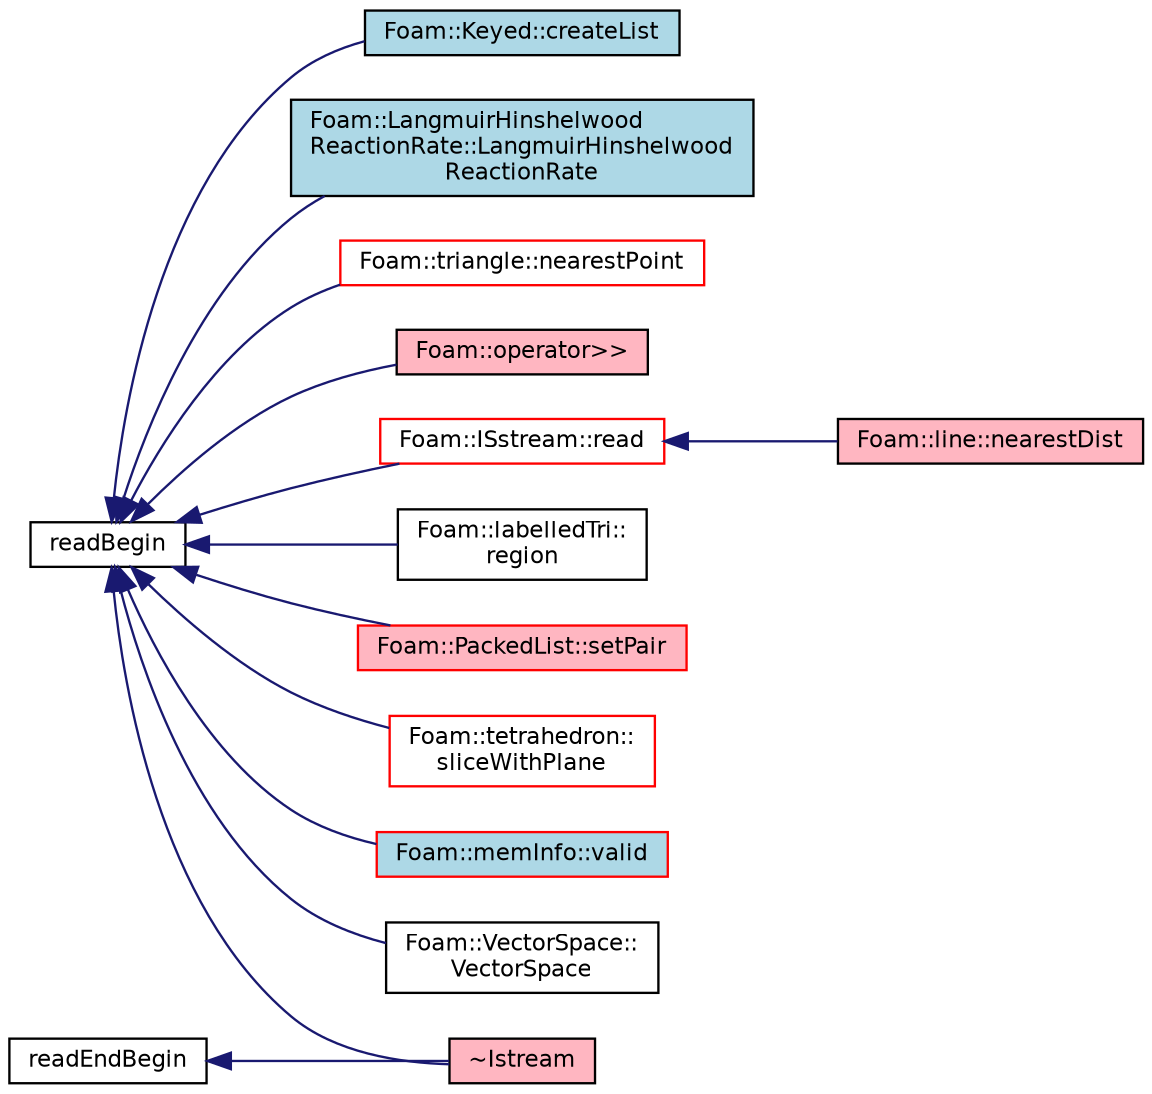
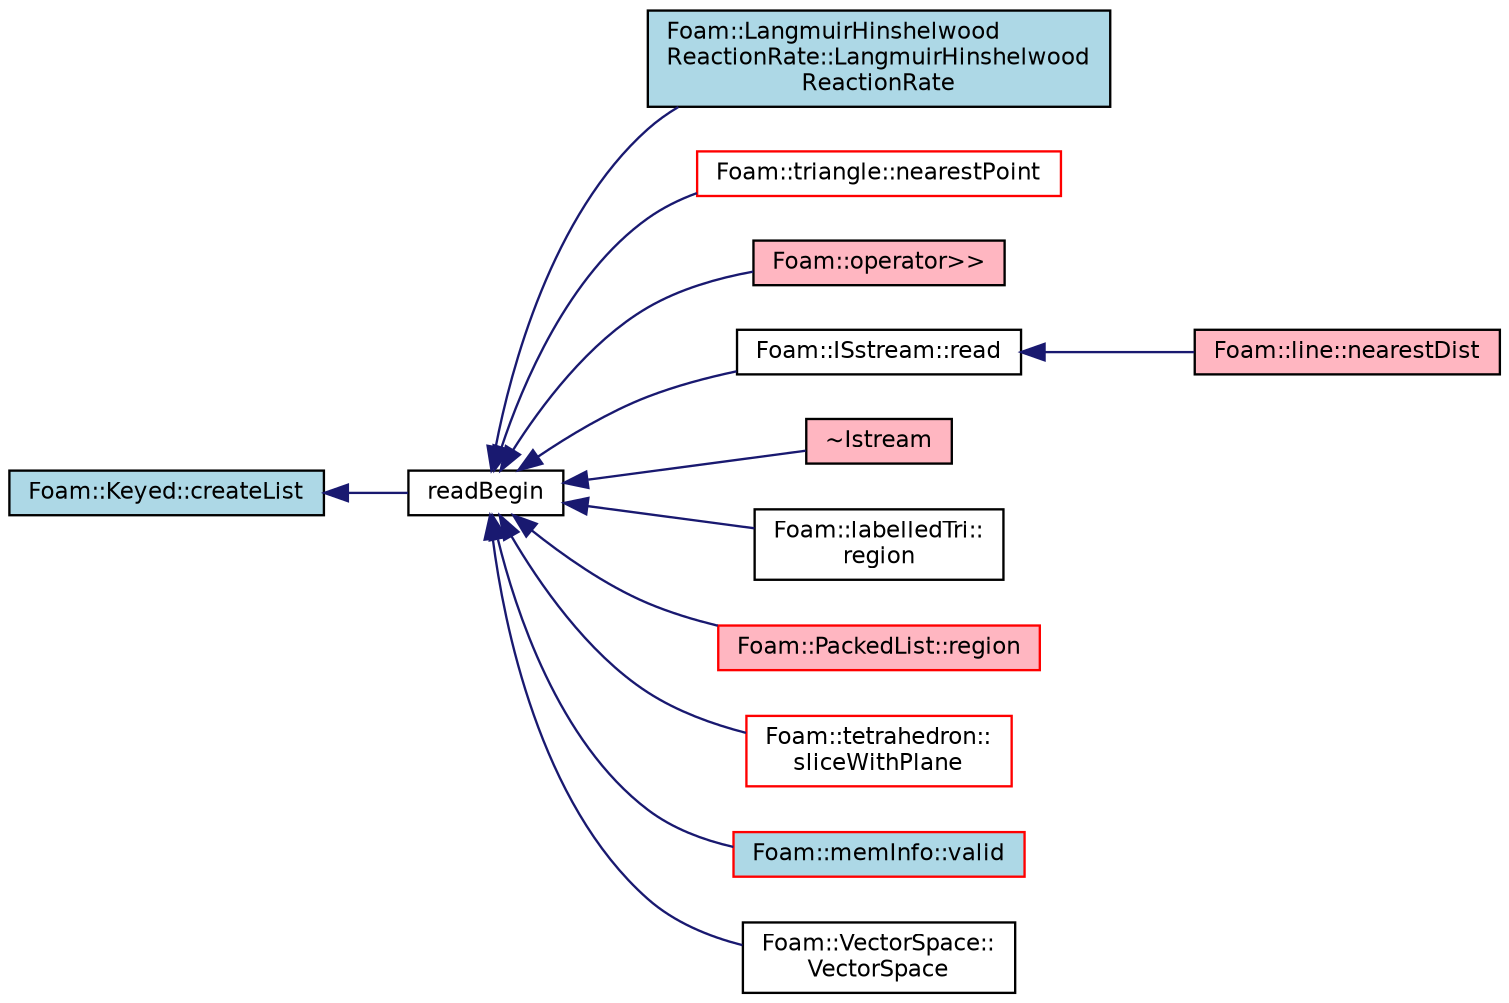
(181, 233) -> (378, 493)
(522, 441) -> (879, 352)
(522, 648) -> (879, 648)
(108, 1061) -> none
